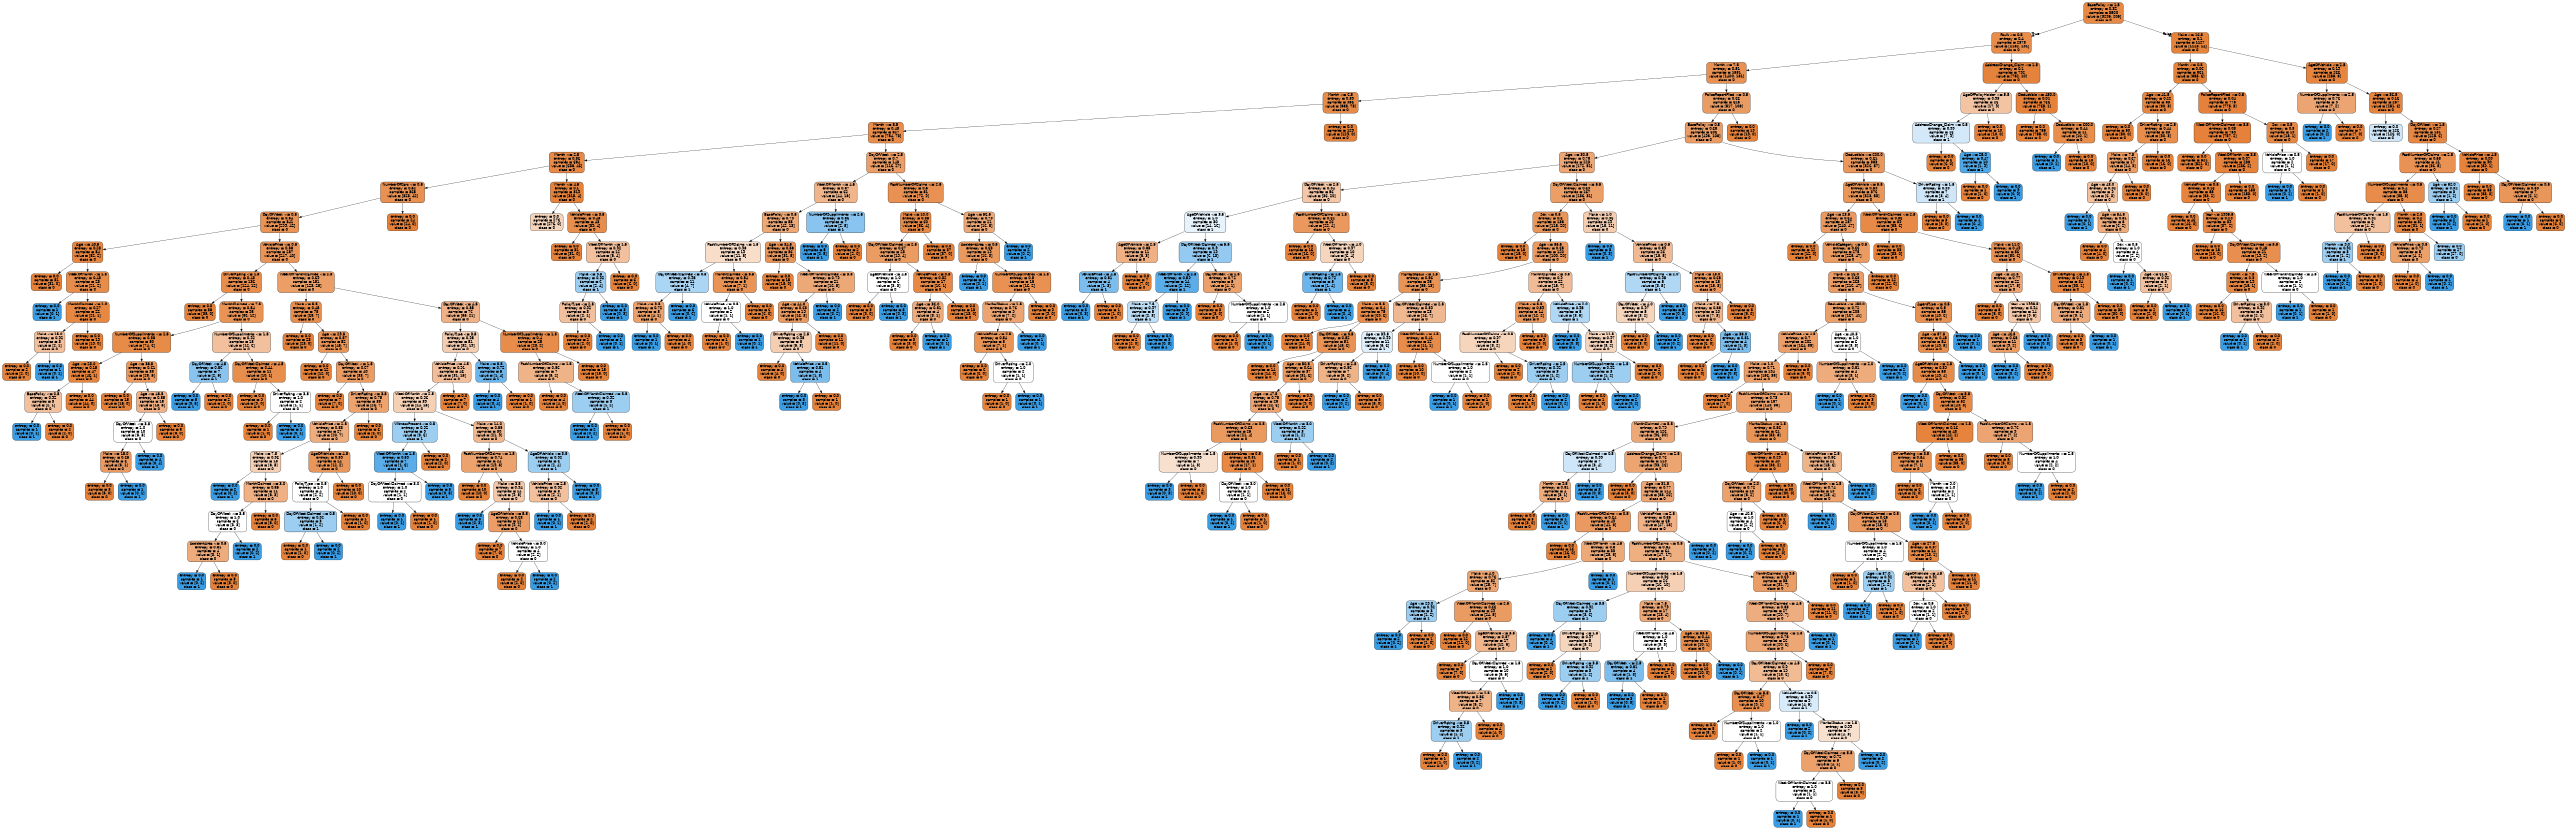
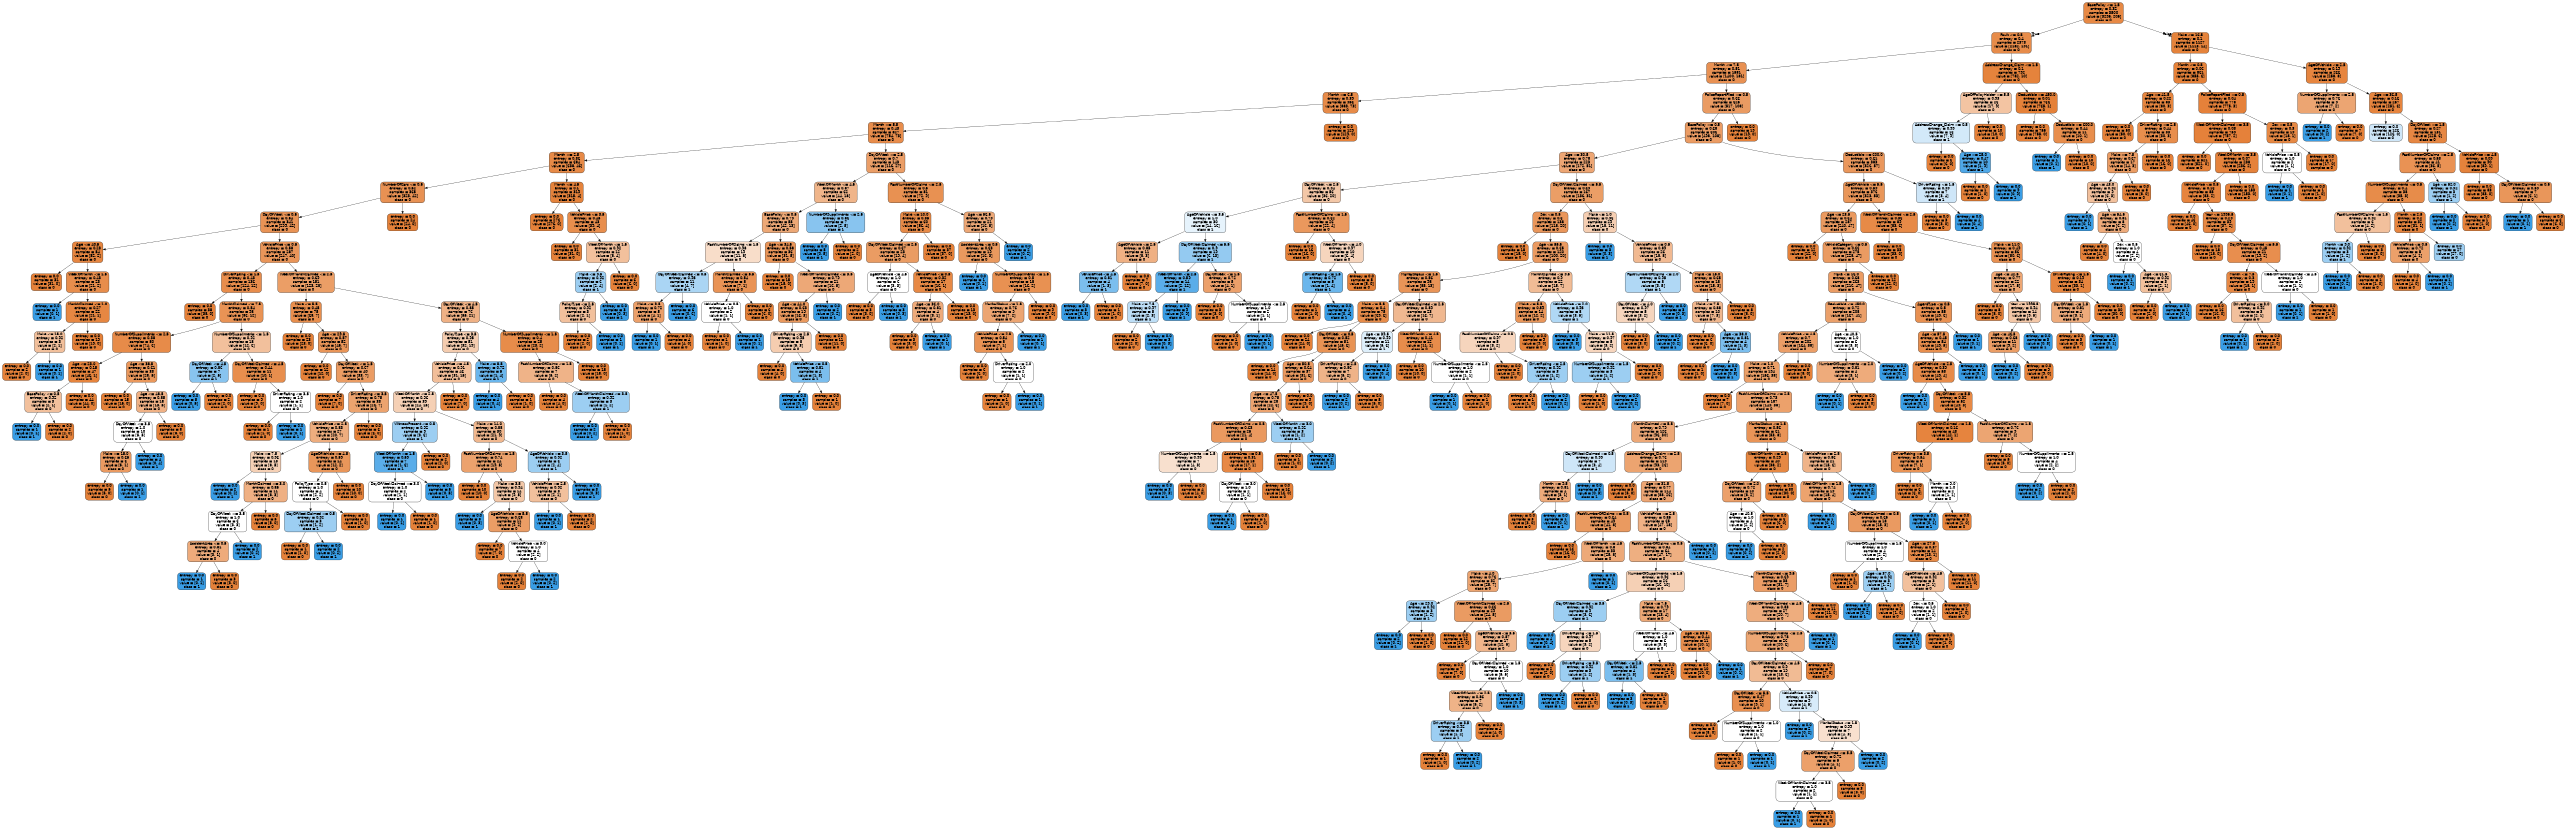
(2322, 163) -> (2322, 163)
(547, 222) -> (547, 222)
(1951, 462) -> none
